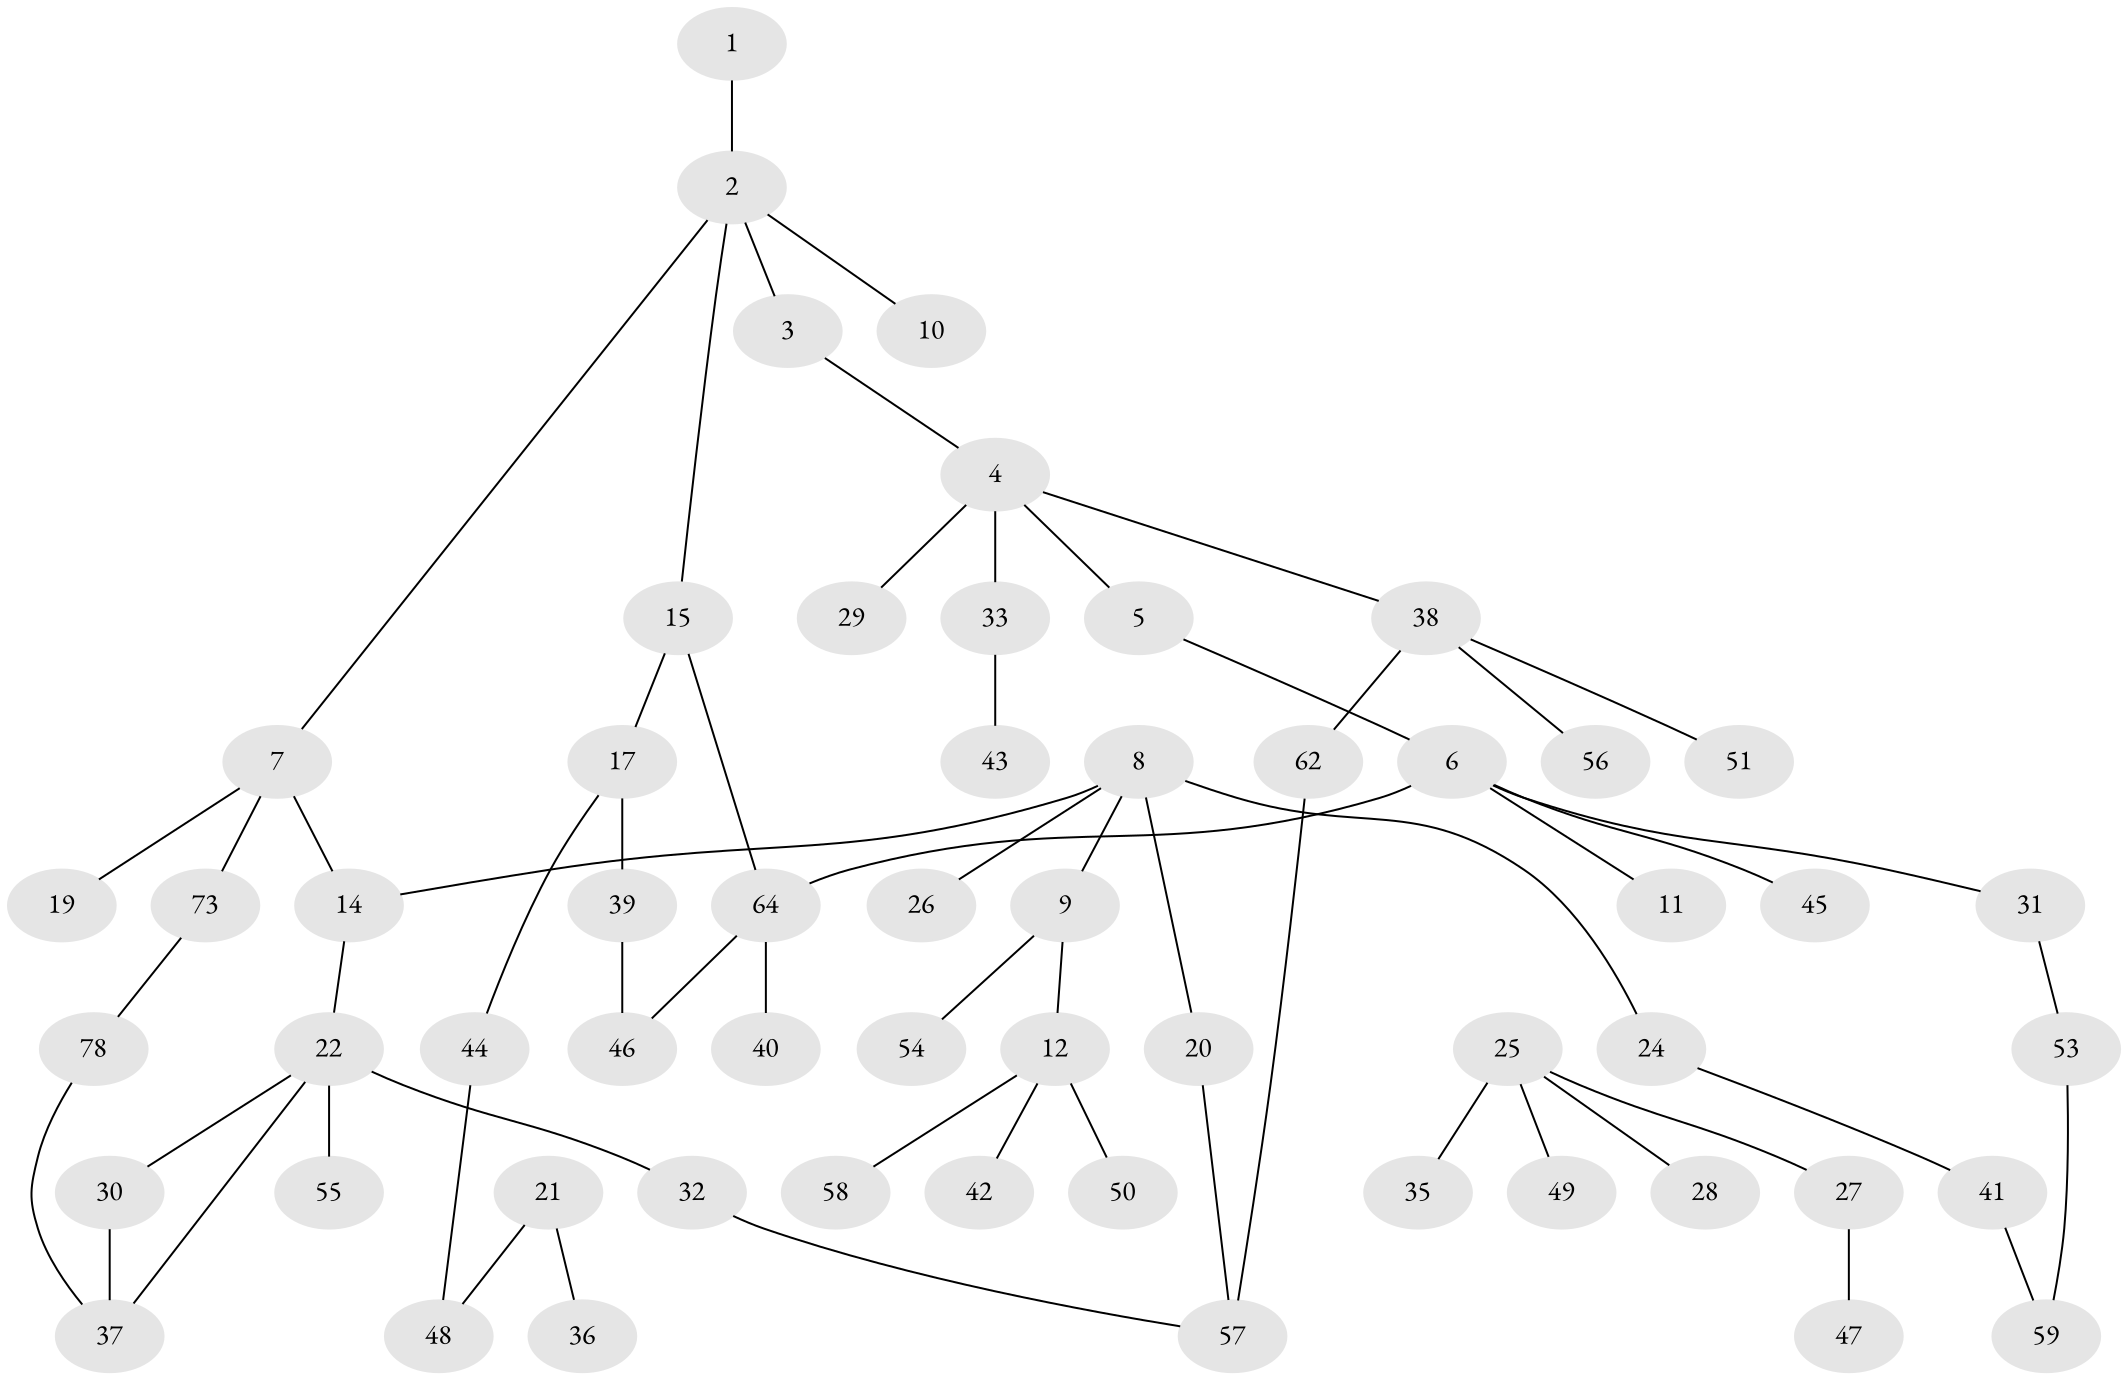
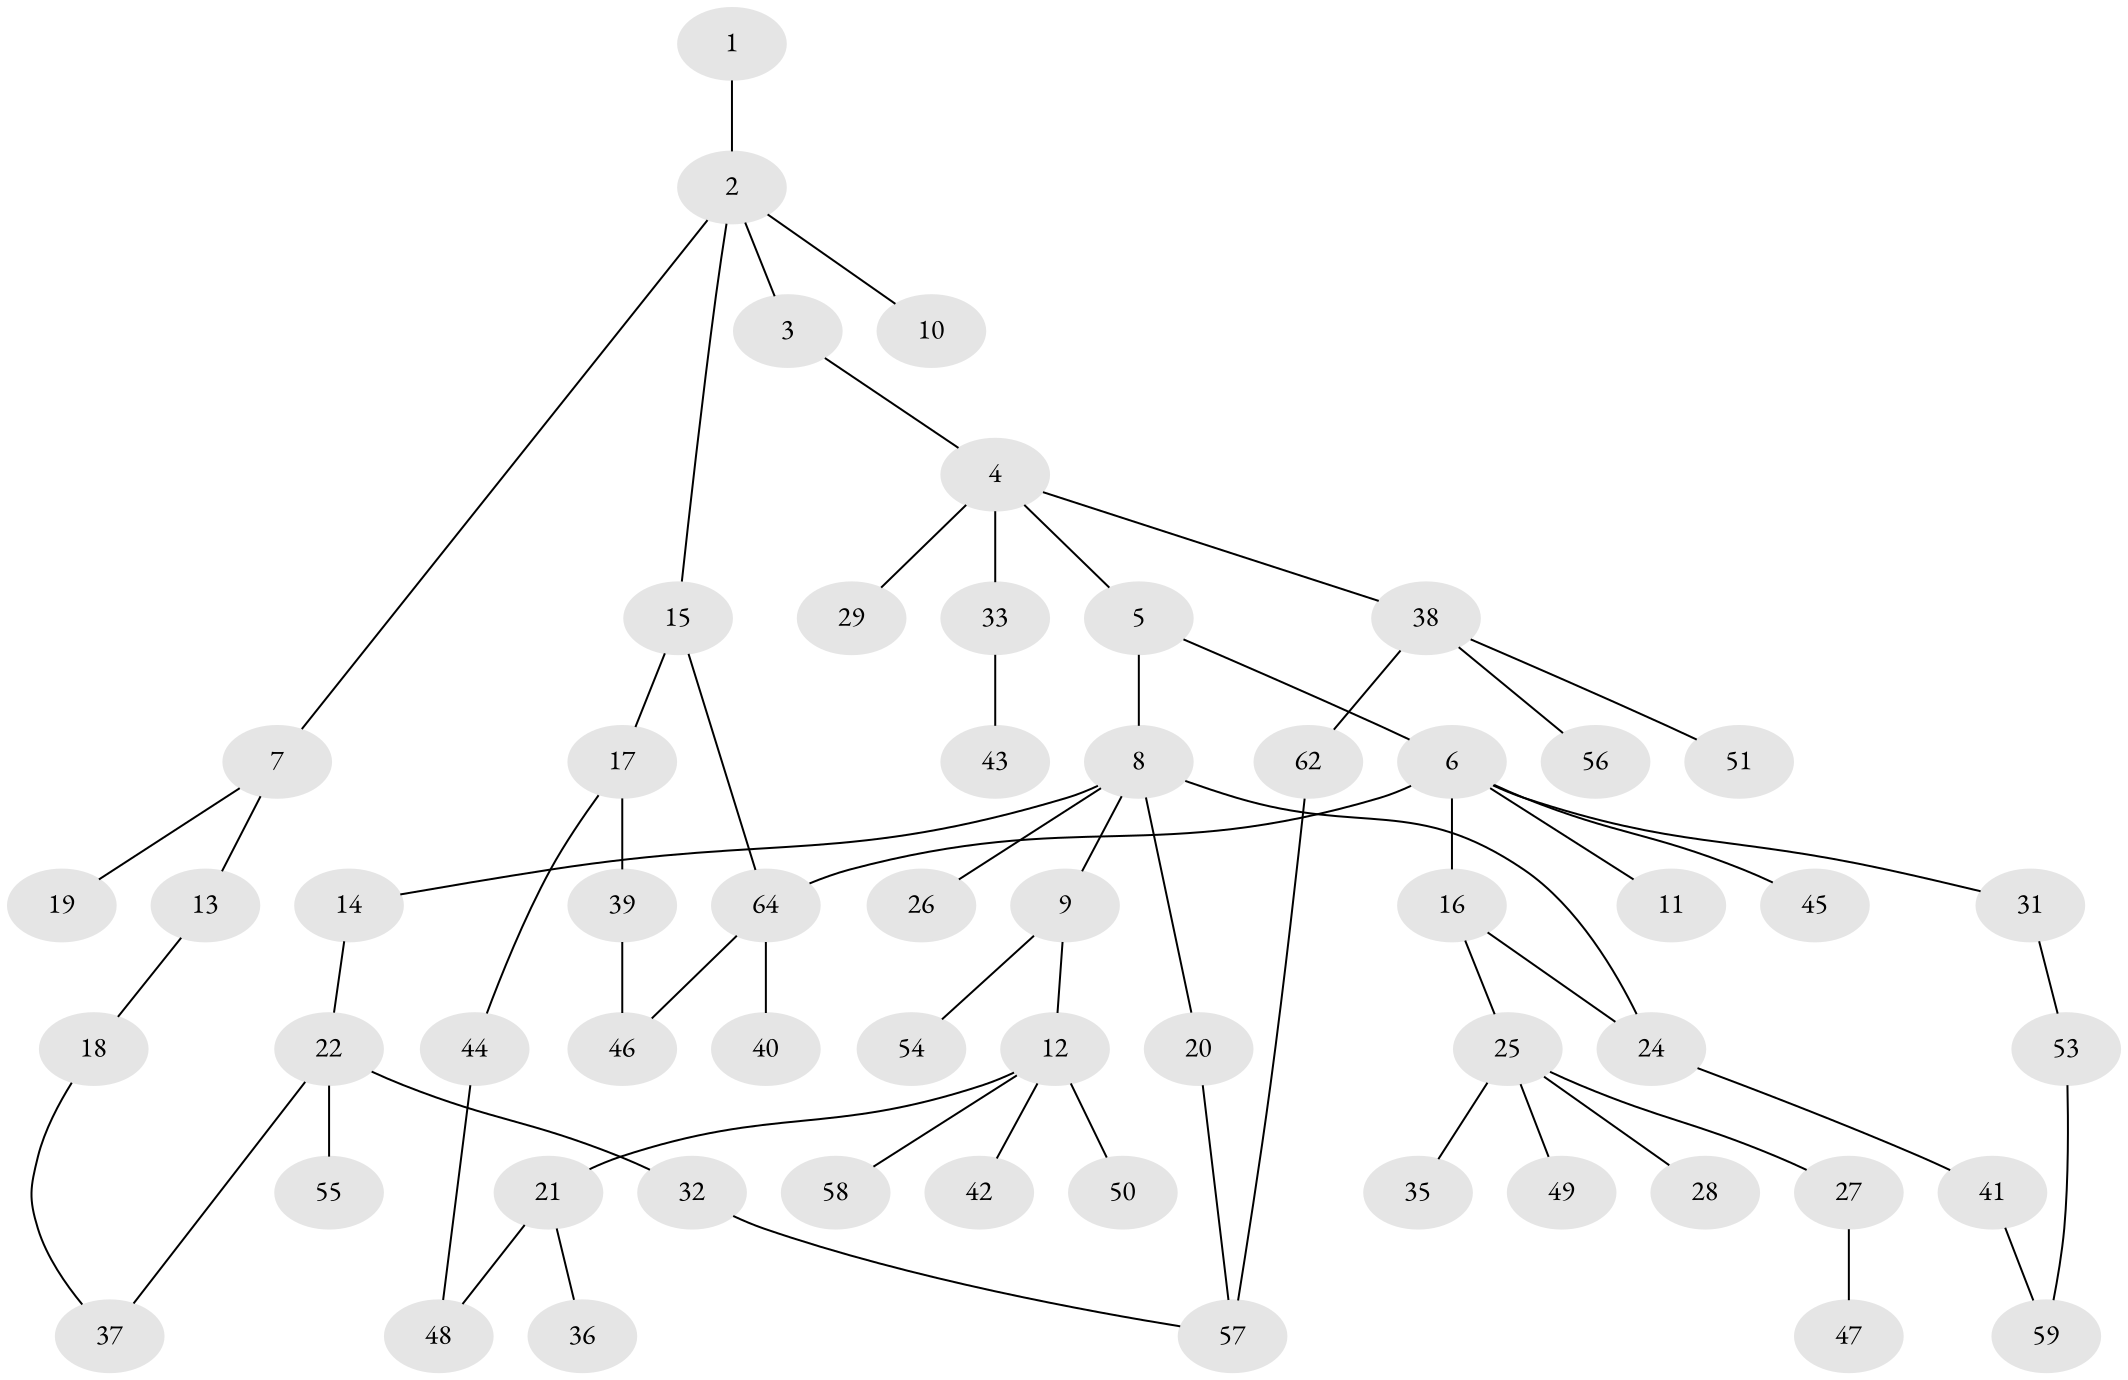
none -> (1139, 690)
(313, 834) -> none
(205, 905) -> (205, 905)
none -> (1452, 905)
(94, 1049) -> (94, 1049)
none -> (802, 1121)
(110, 1193) -> none
